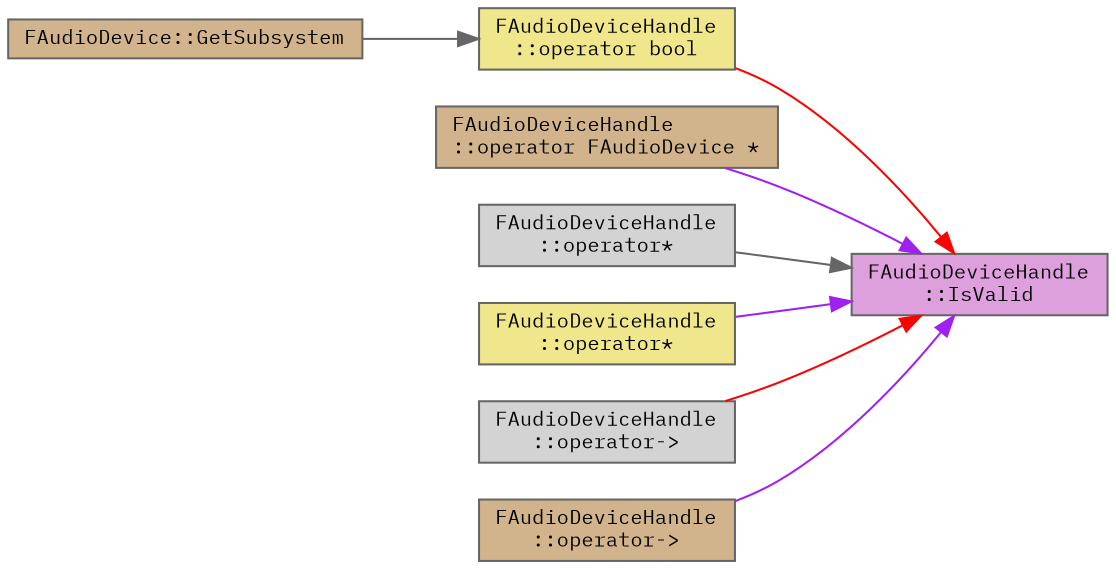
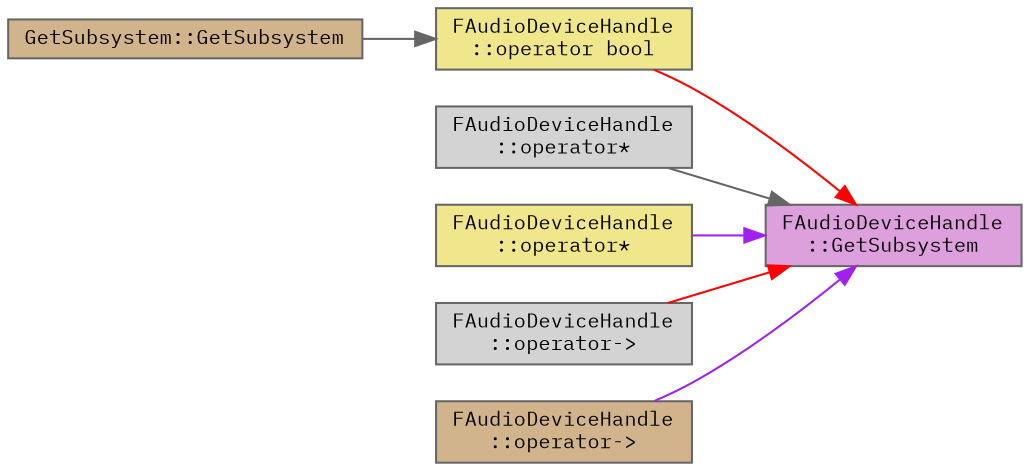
(185, 39) -> (185, 39)
(607, 137) -> none
(980, 285) -> (894, 235)
